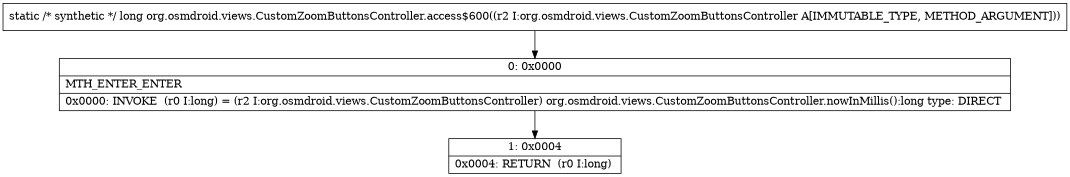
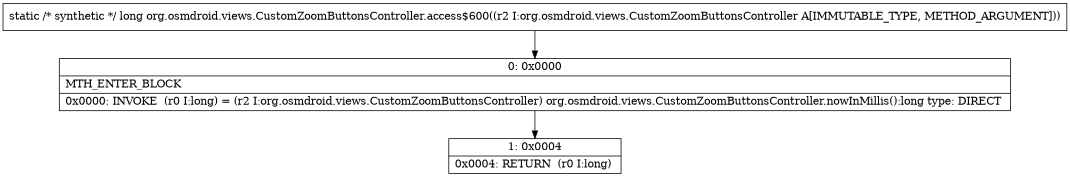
(124, 84) -> (124, 84)
